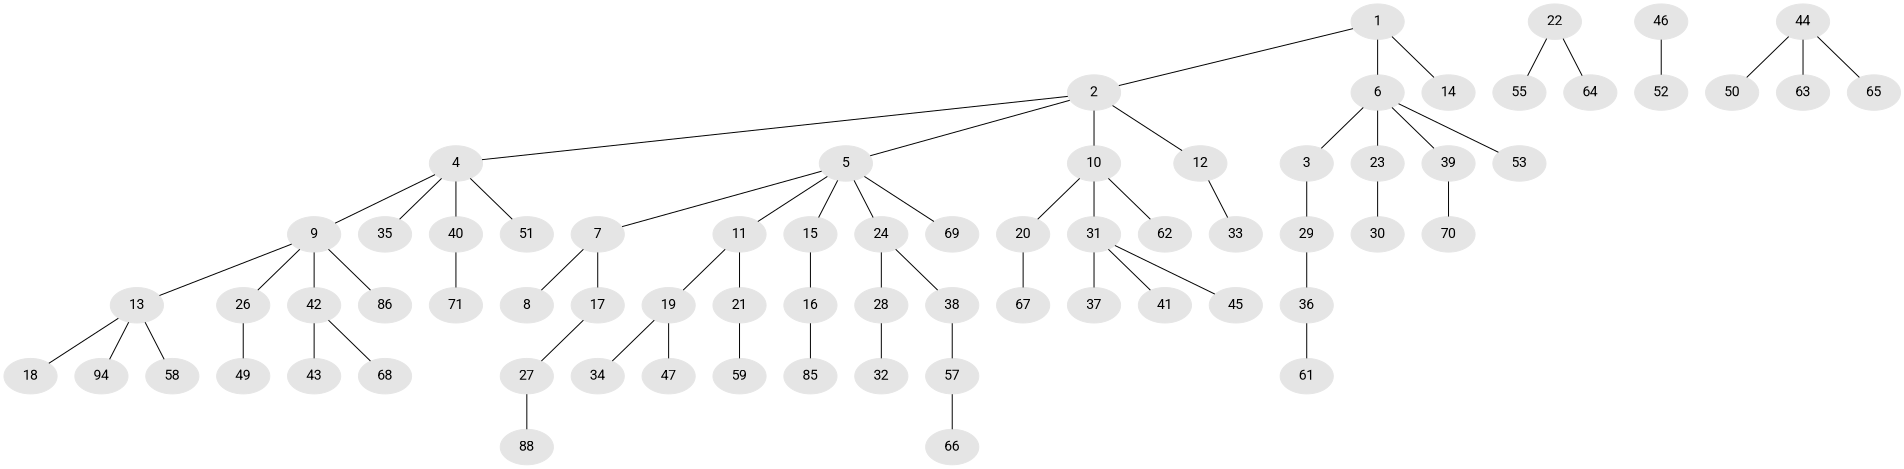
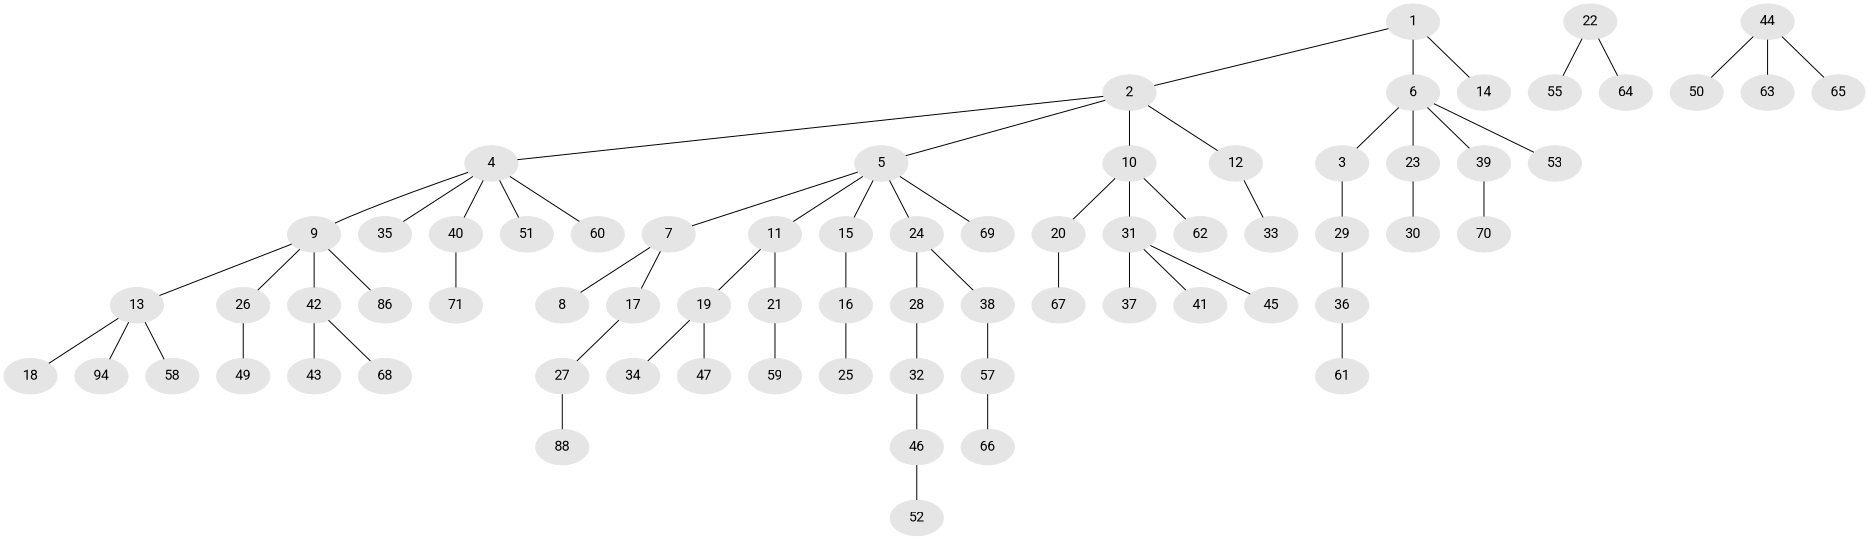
none -> (598, 234)
(810, 376) -> (846, 376)
none -> (917, 412)
